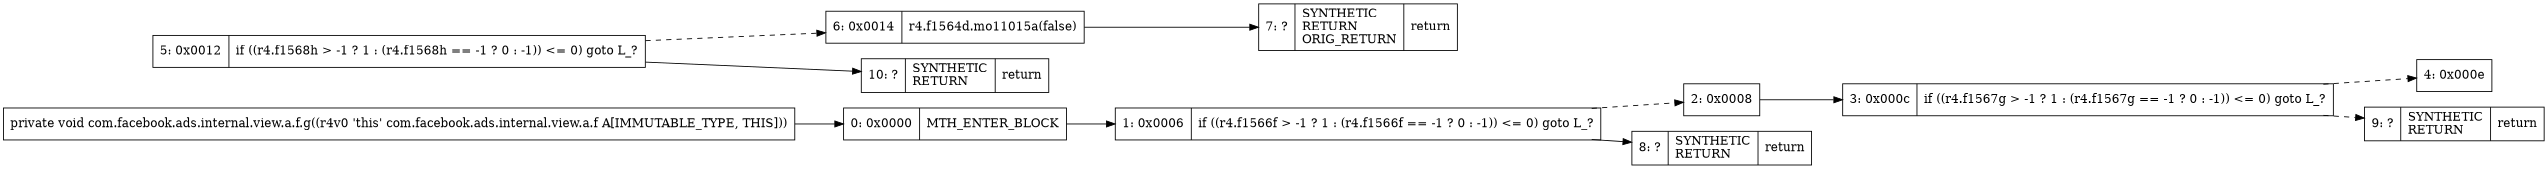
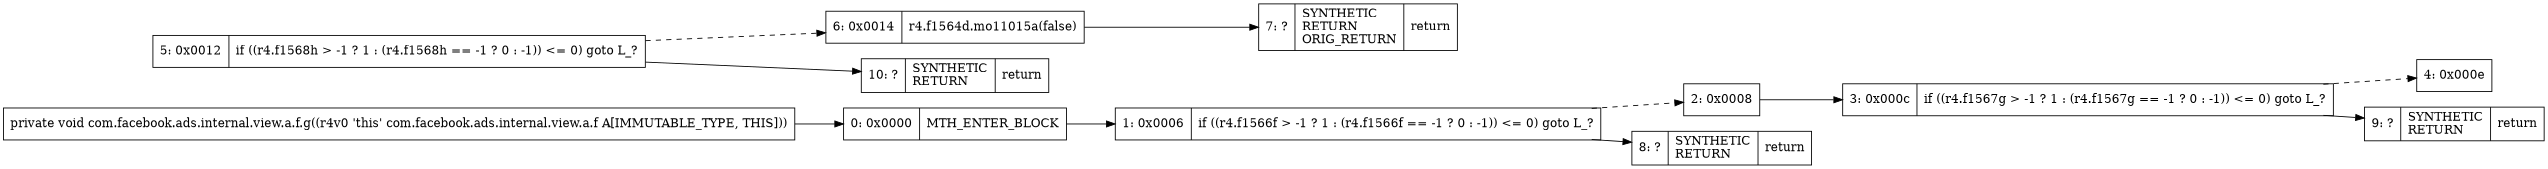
(2339, 116) -> (2339, 116)
